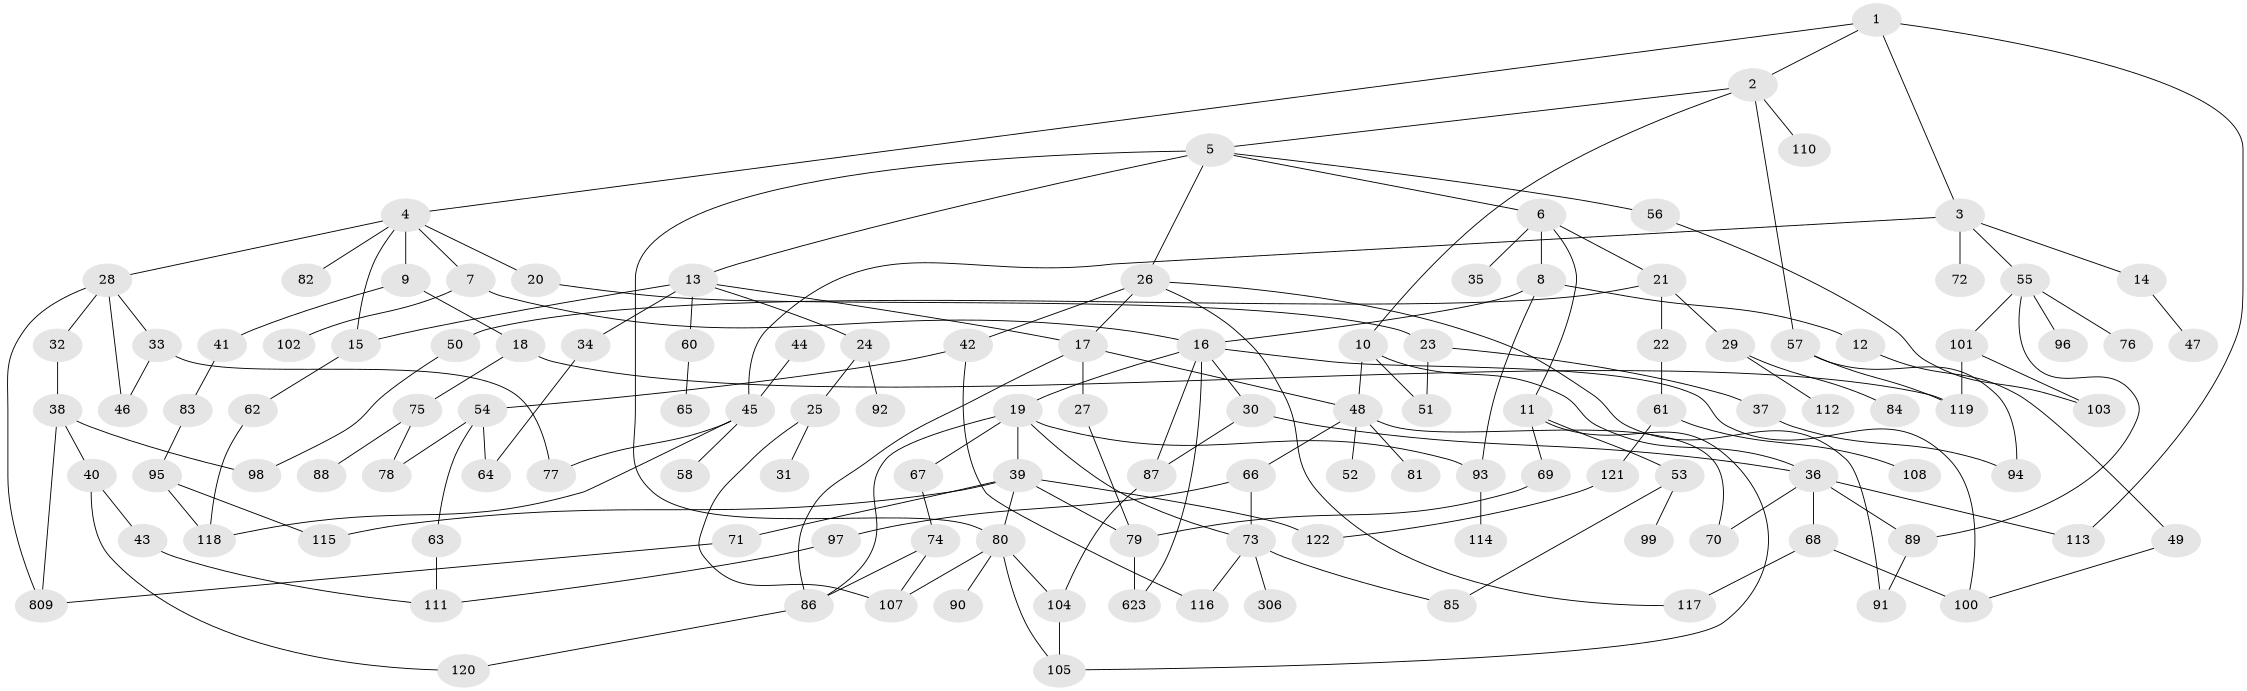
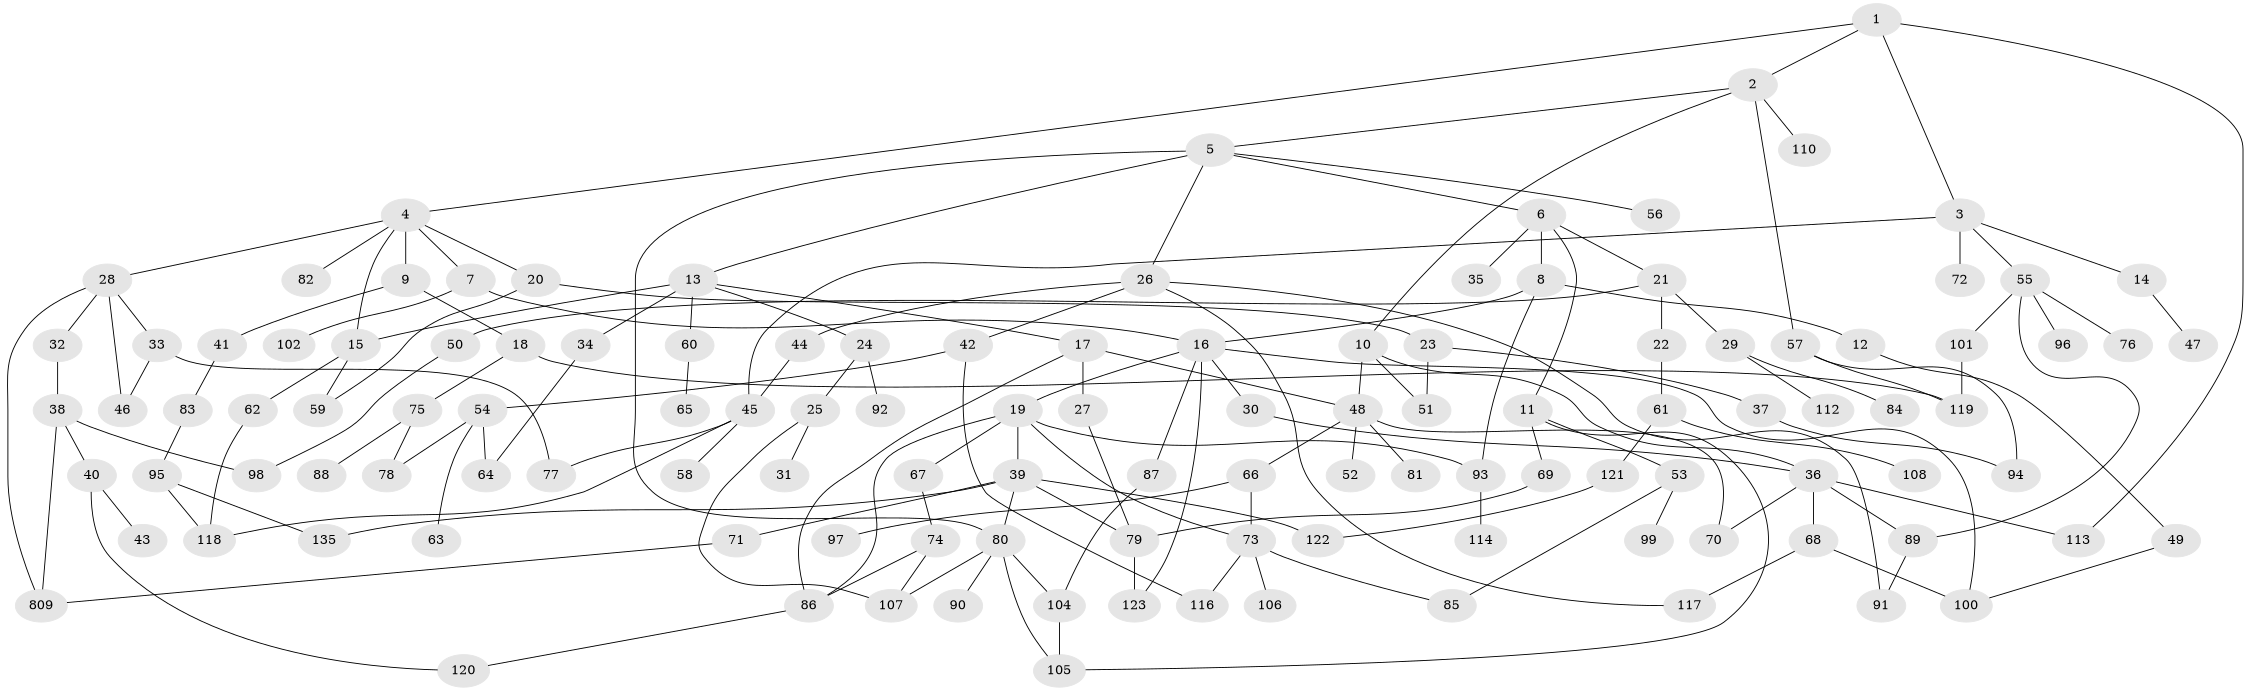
(1114, 313) -> (998, 295)
none -> (318, 410)
(2099, 410) -> none
(1208, 439) -> none
(324, 541) -> (324, 541)
(436, 606) -> none
(1134, 606) -> (1134, 606)
(1270, 606) -> (1270, 606)
